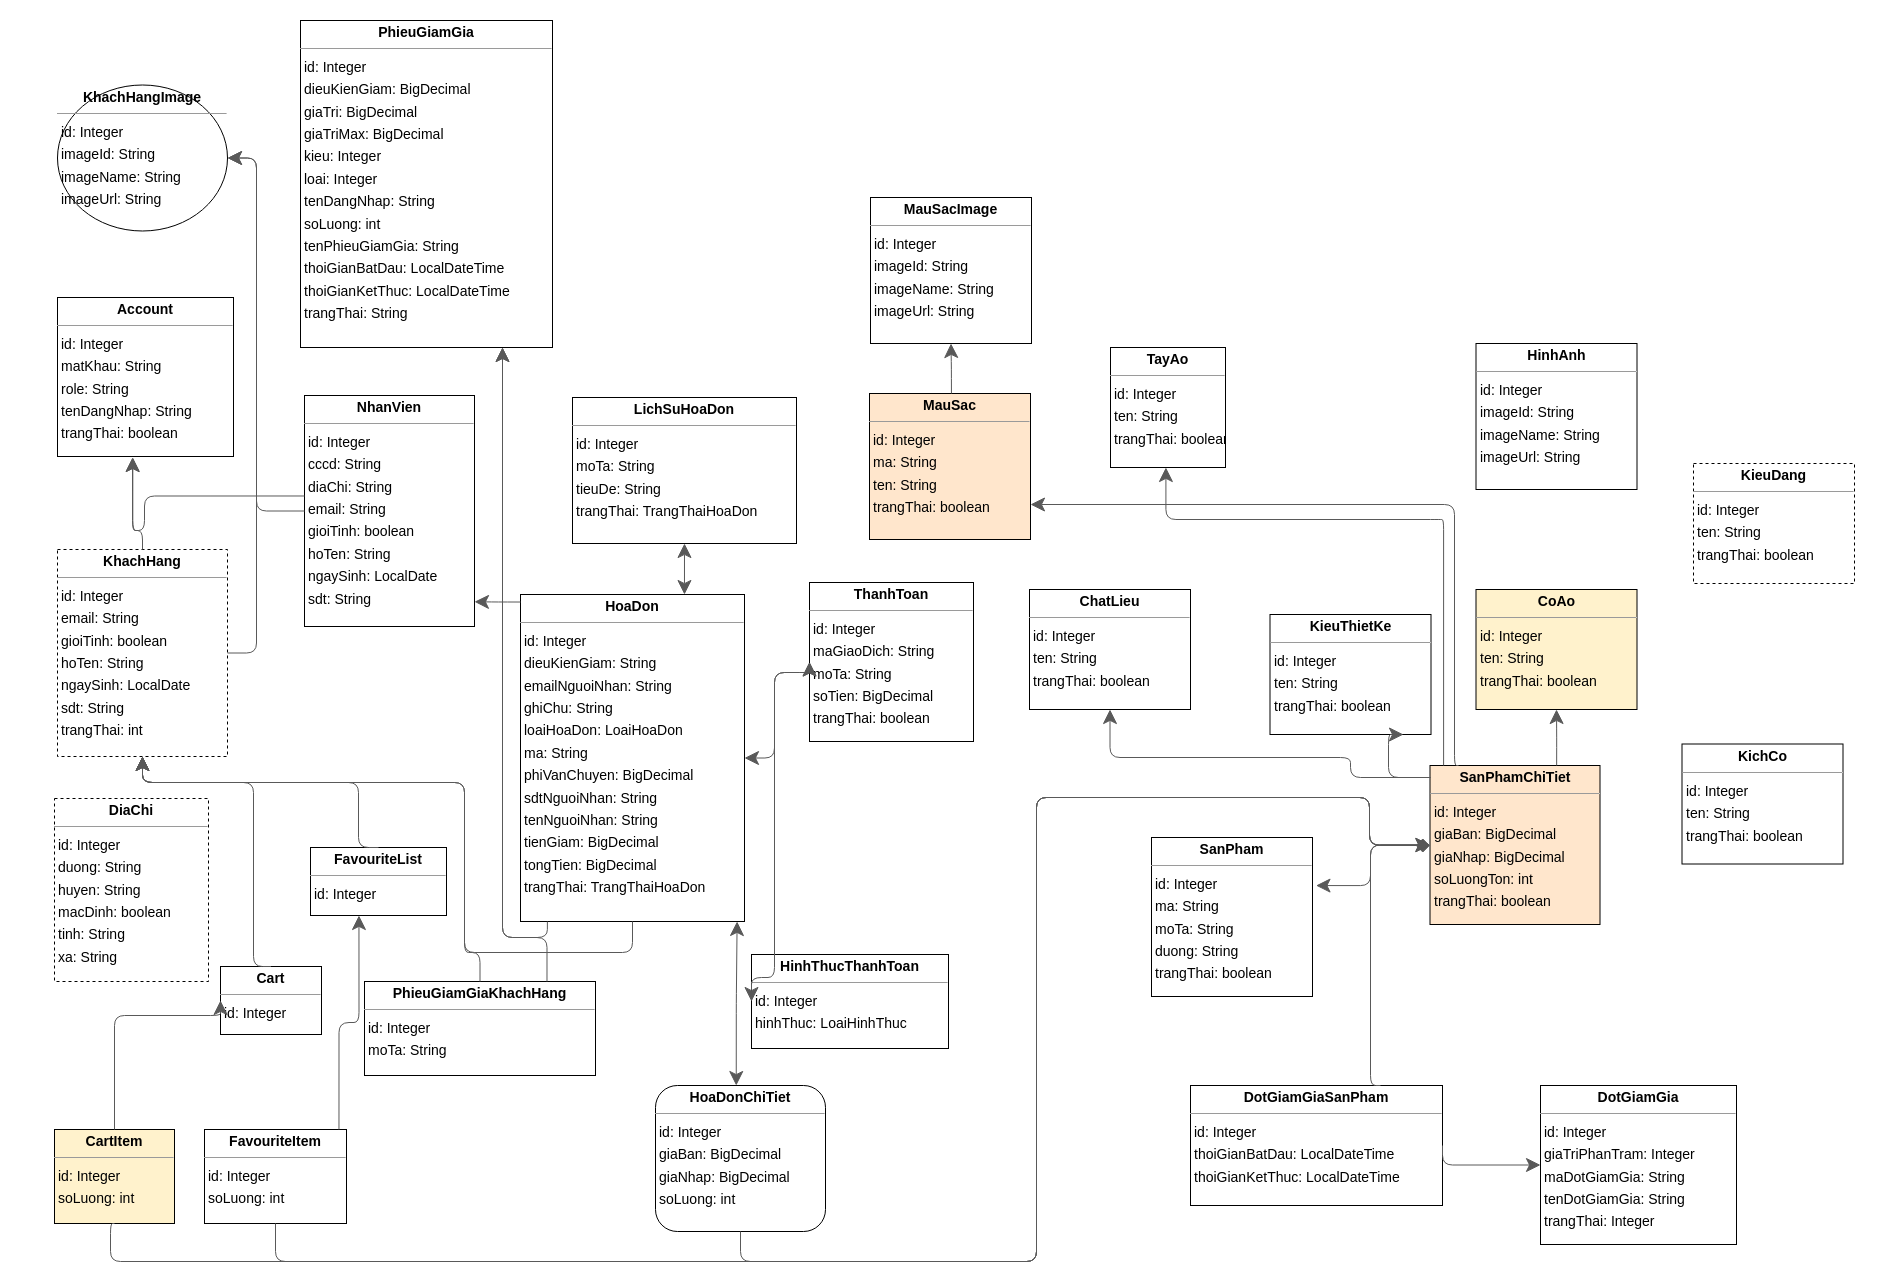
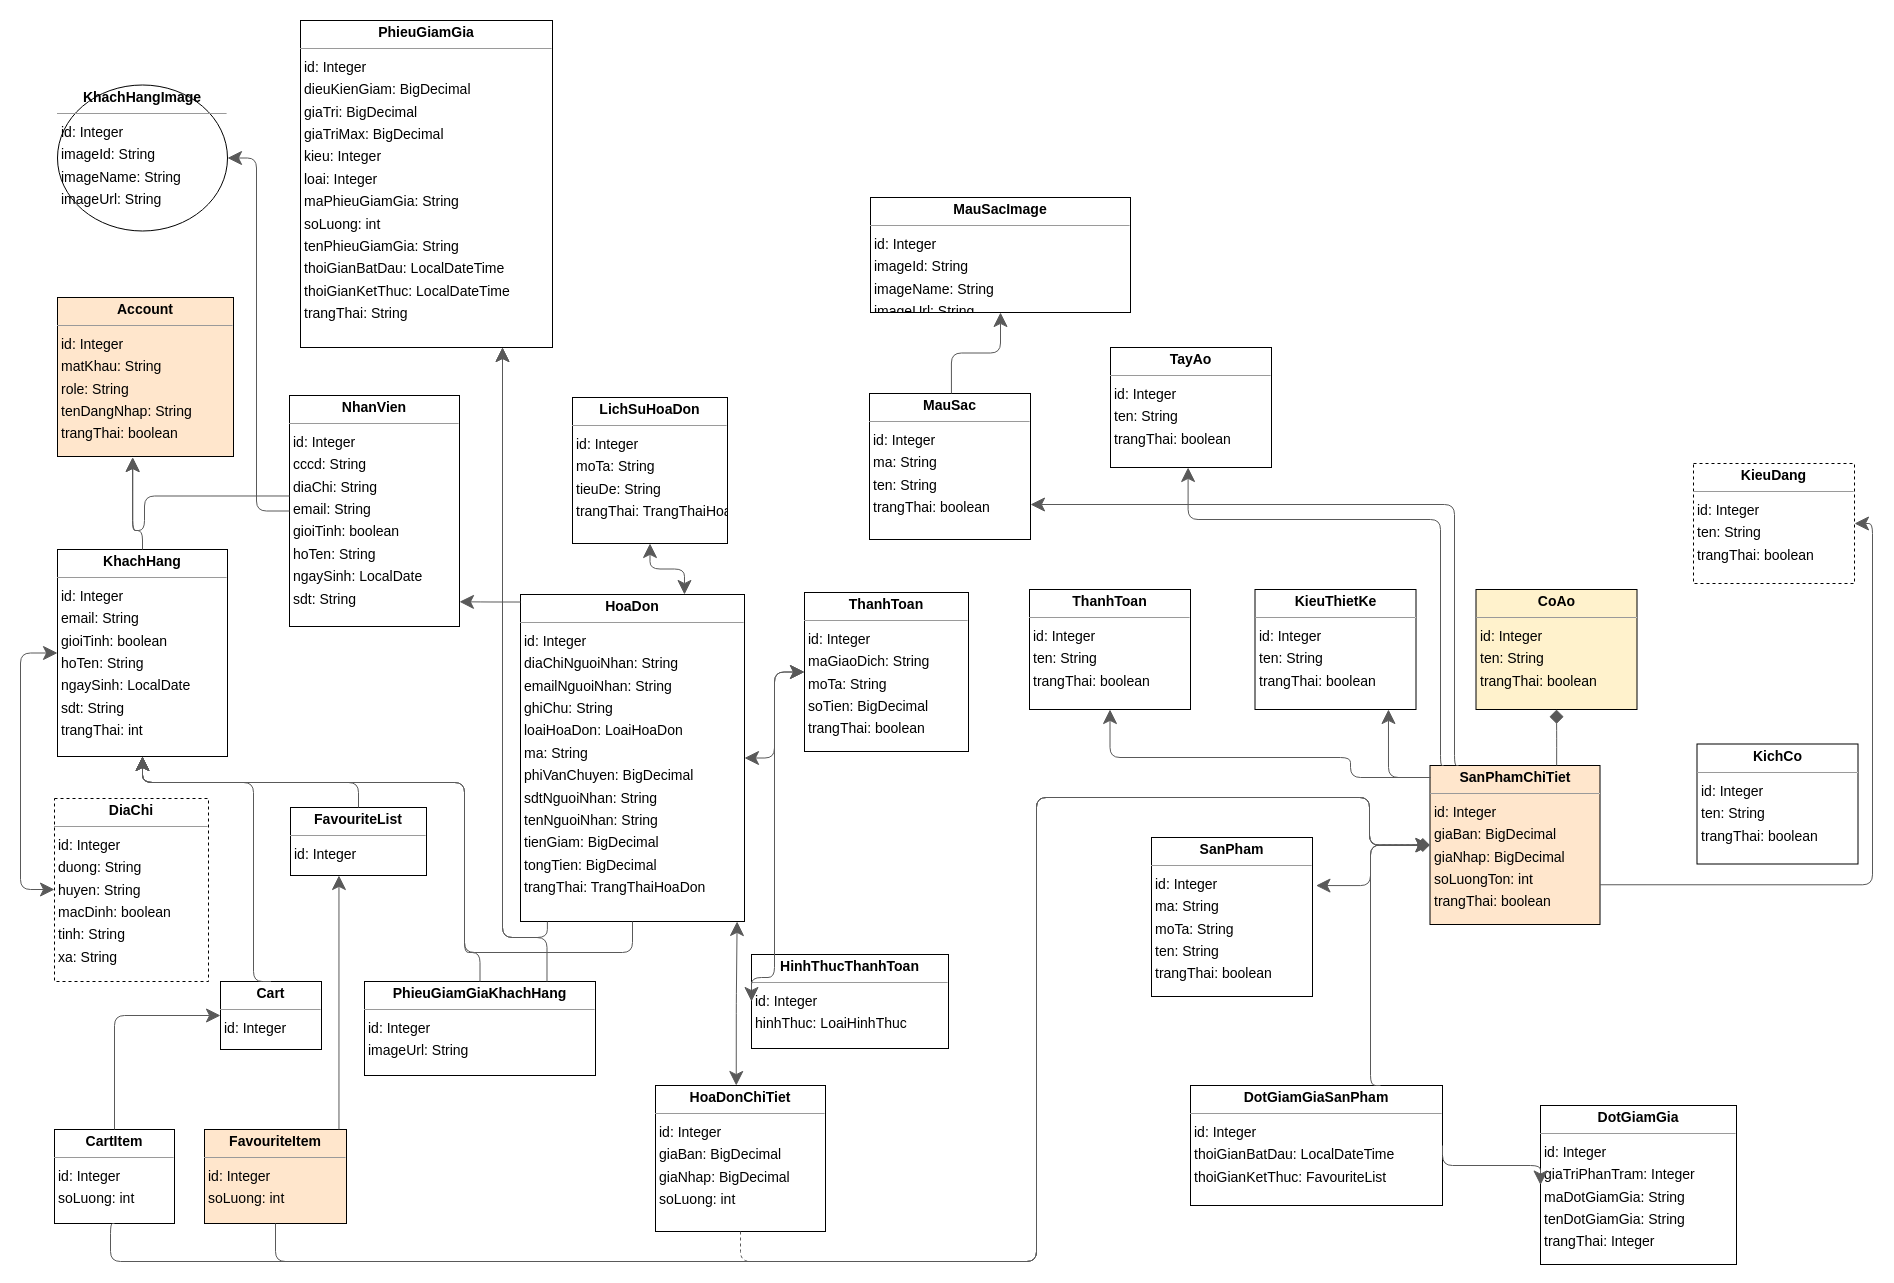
(409, 130) -> (409, 130)
(951, 271) -> (1001, 255)
(146, 377) -> (146, 377)
(1168, 408) -> (1191, 408)
(1557, 417) -> none
(950, 467) -> (950, 467)
(685, 471) -> (650, 471)
(390, 511) -> (375, 511)
(257, 581) -> none
(1095, 623) -> (1095, 623)
(143, 653) -> (143, 653)
(892, 662) -> (887, 672)
(1351, 675) -> (1336, 650)
(617, 704) -> (617, 704)
(1557, 723) -> (1557, 724)
none -> (21, 769)
(1763, 804) -> (1778, 804)
none -> (1873, 834)
(379, 882) -> (359, 842)
(1217, 888) -> (1217, 888)
(271, 1001) -> (271, 1016)
(441, 1007) -> (441, 1007)
(1299, 1119) -> (1299, 1119)
(741, 1159) -> (741, 1159)
(1639, 1165) -> (1639, 1185)
(115, 1177) -> (115, 1177)
(276, 1177) -> (276, 1177)
(113, 1224) -> (113, 1224)
(276, 1224) -> (276, 1224)
(741, 1245) -> (741, 1245)
